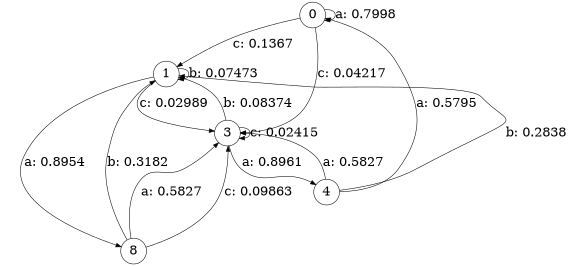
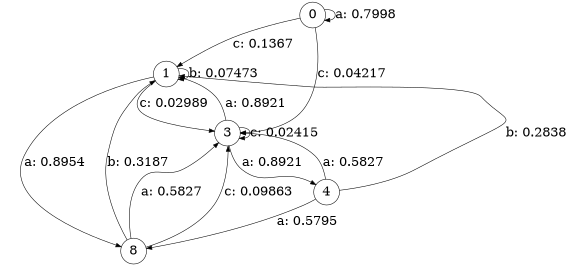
(262, 104) -> (262, 104)
(416, 108) -> (235, 229)
(144, 163) -> (144, 163)
(278, 163) -> (278, 163)
